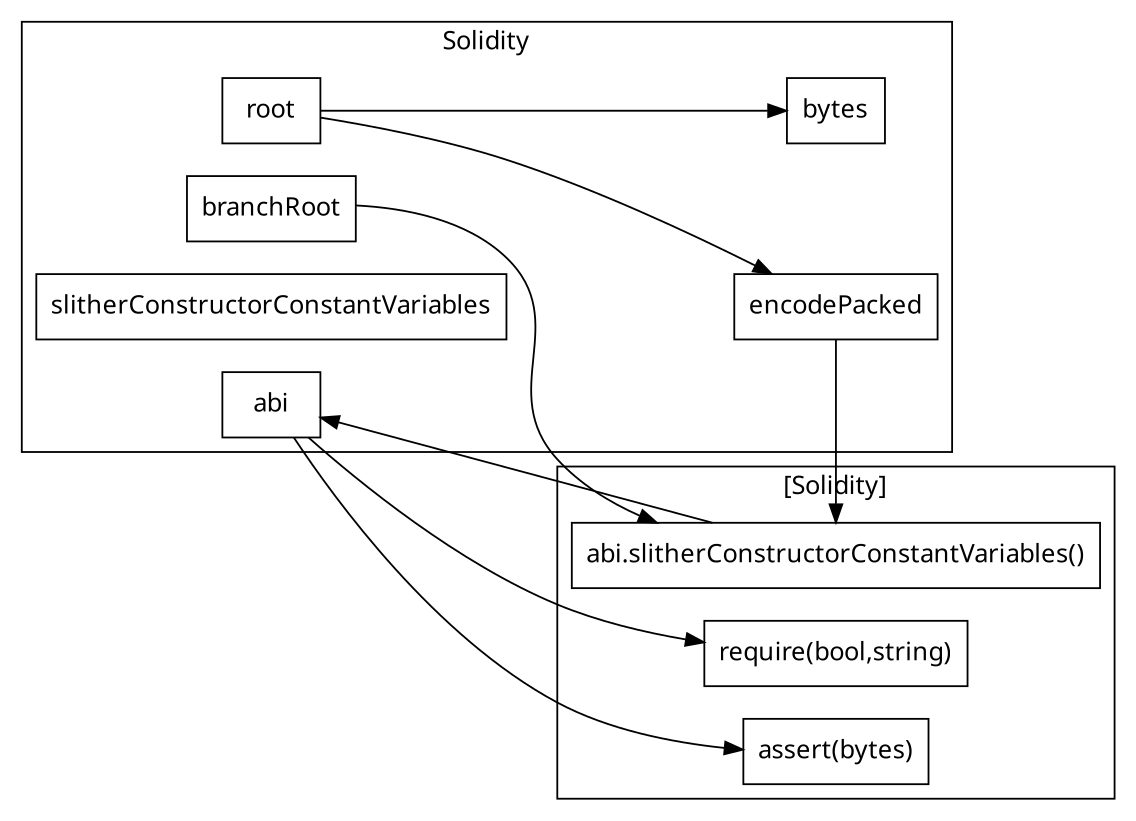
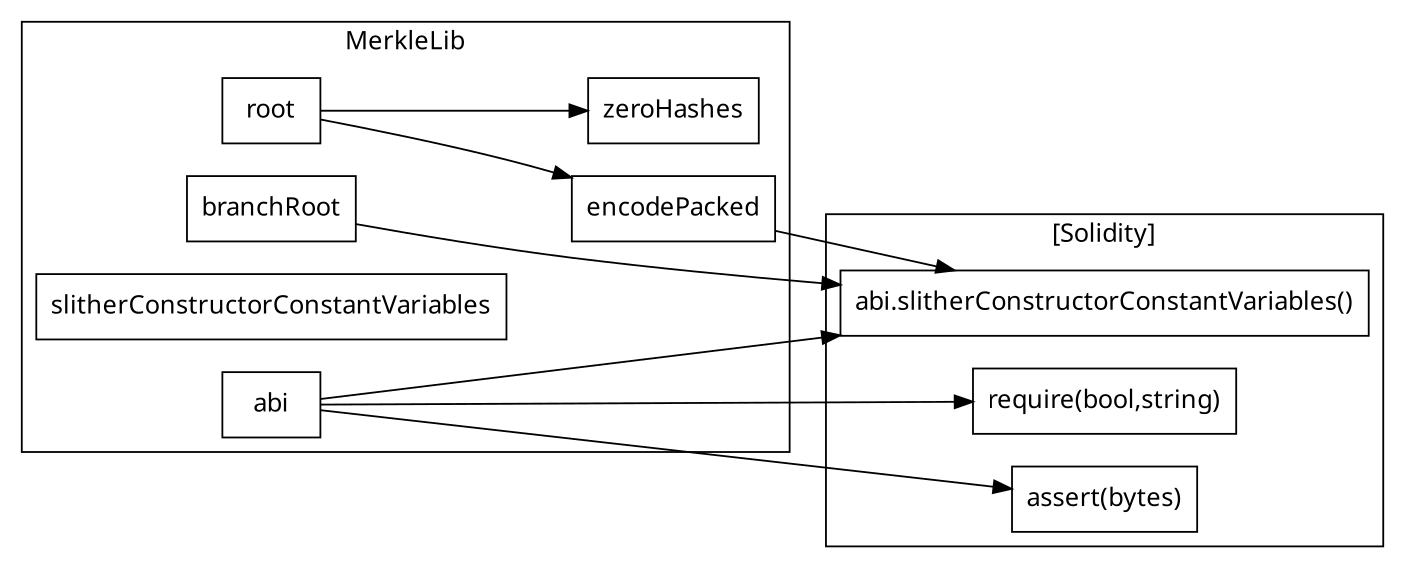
(487, 43) -> (406, 43)
(836, 111) -> (673, 111)
(525, 473) -> (571, 368)
